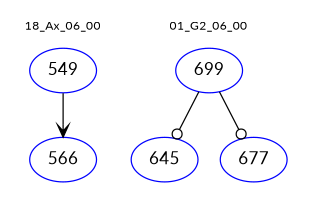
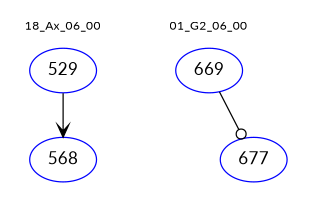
(63, 71) -> (63, 71)
(209, 71) -> (209, 71)
(63, 160) -> (63, 160)
(165, 160) -> none
